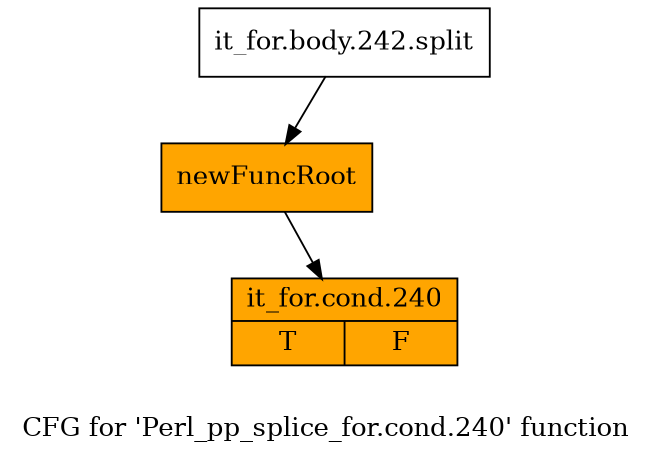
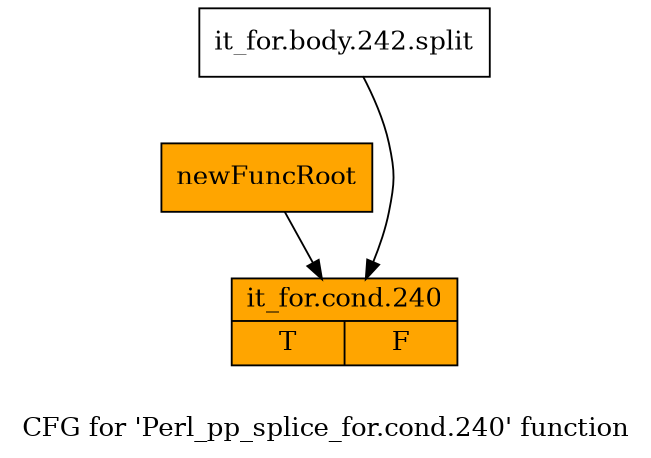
(310, 102) -> (393, 168)
